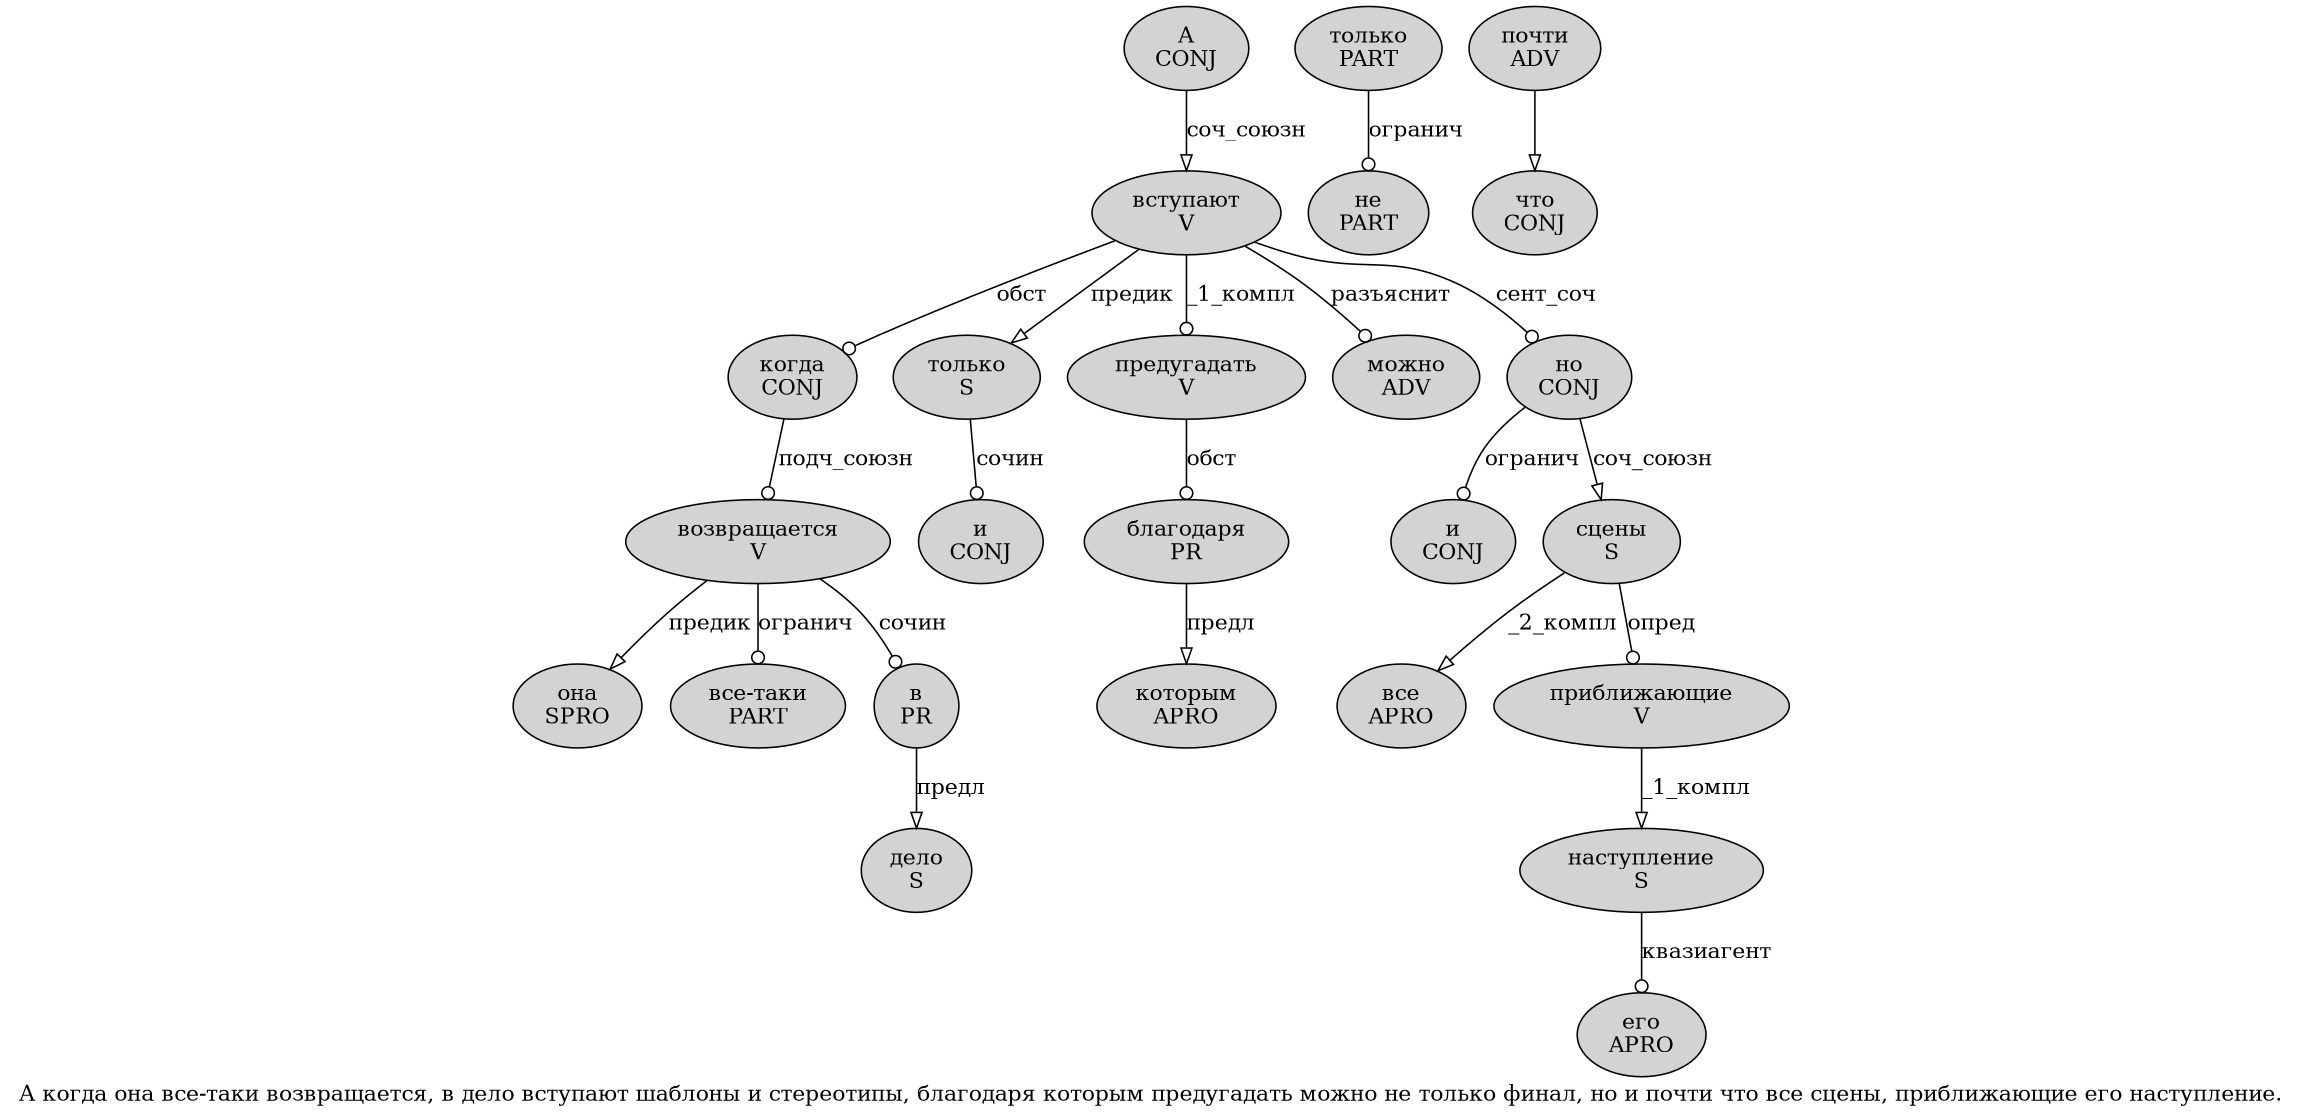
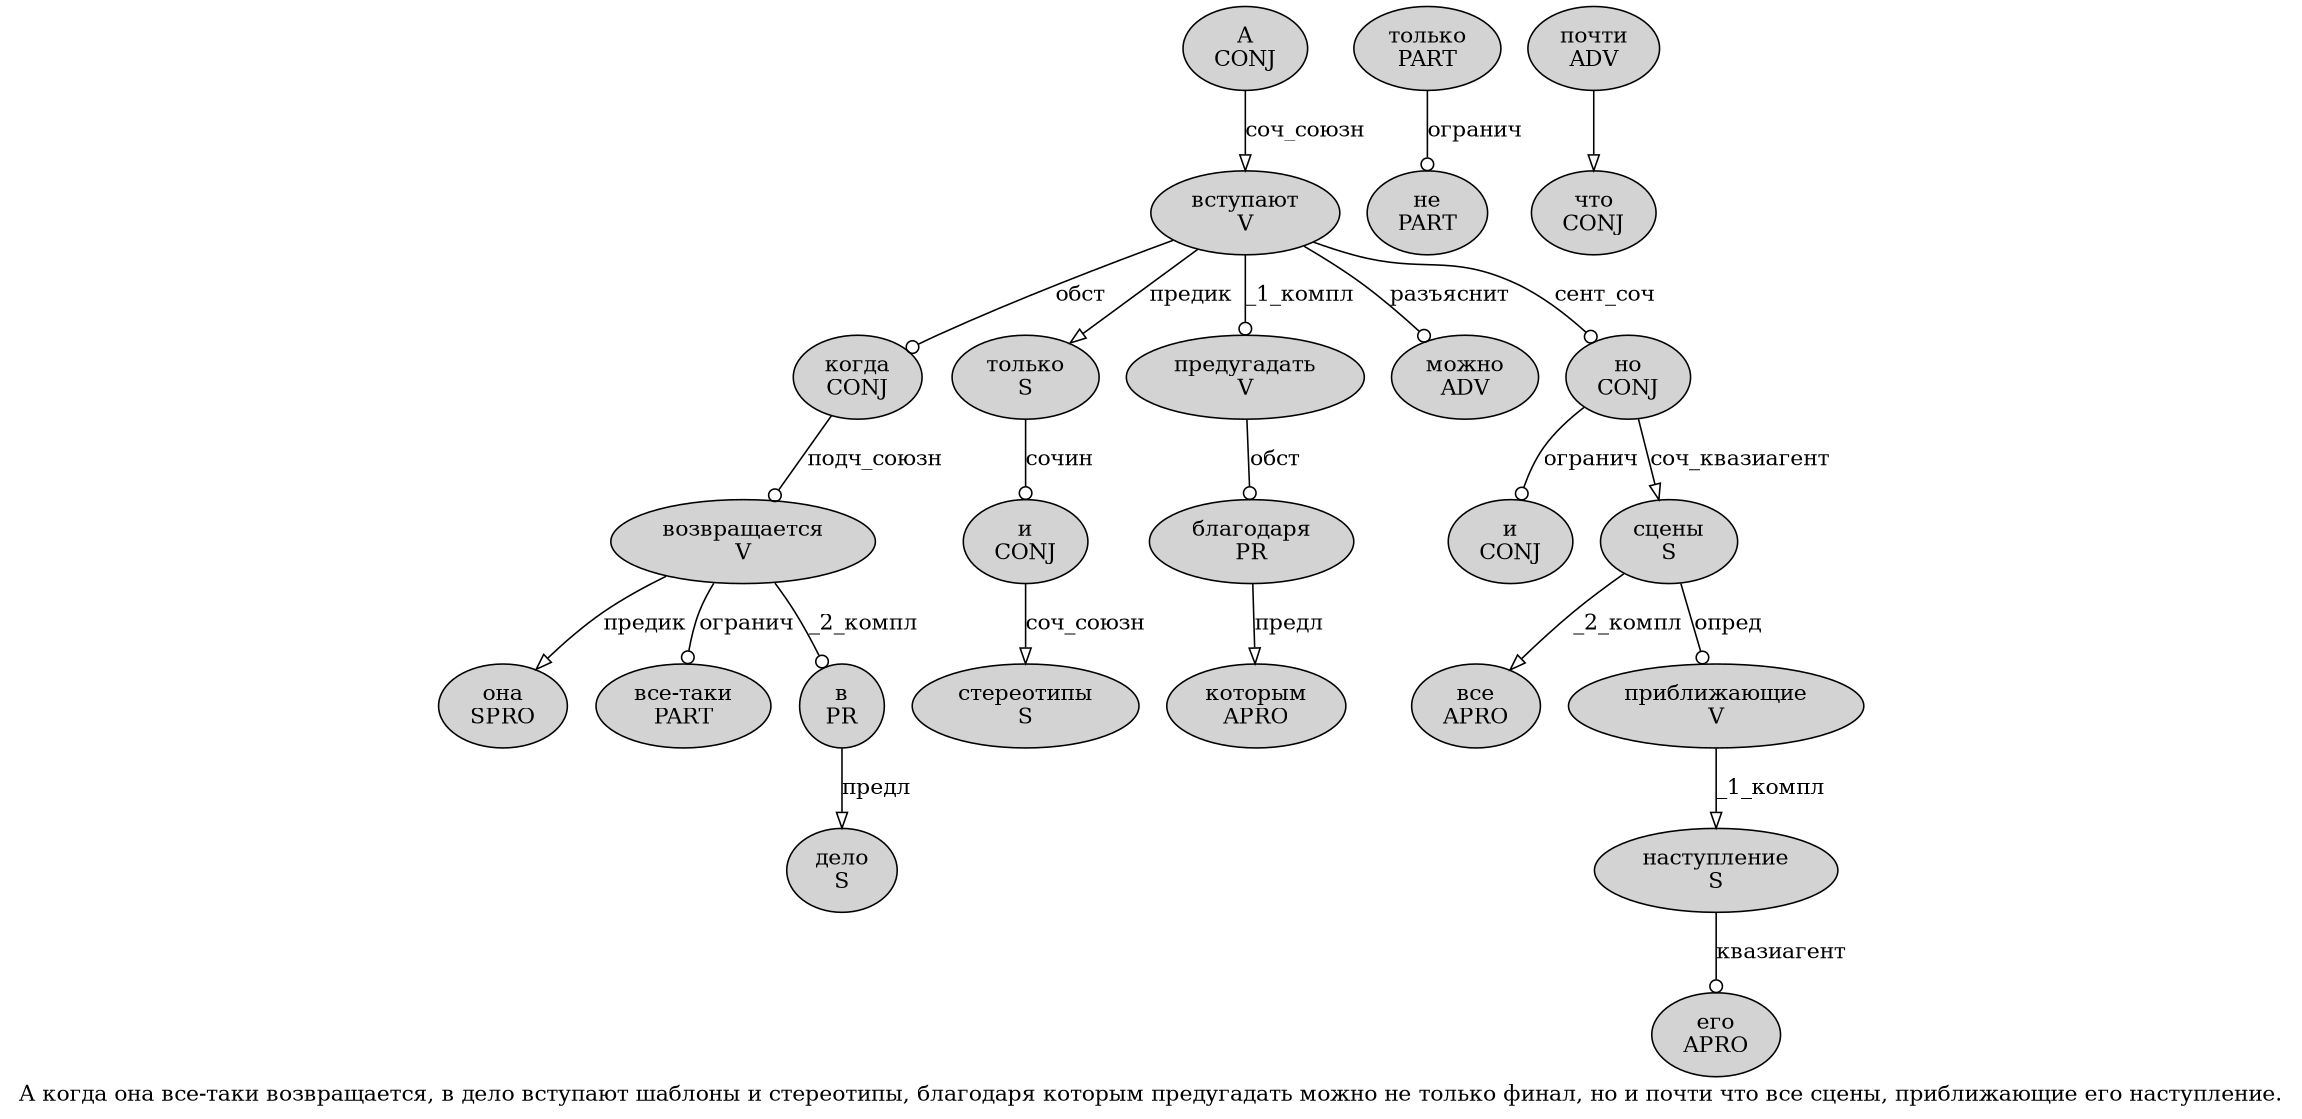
(1653, 459) -> (1741, 459)
(913, 624) -> (864, 624)
none -> (1026, 706)
